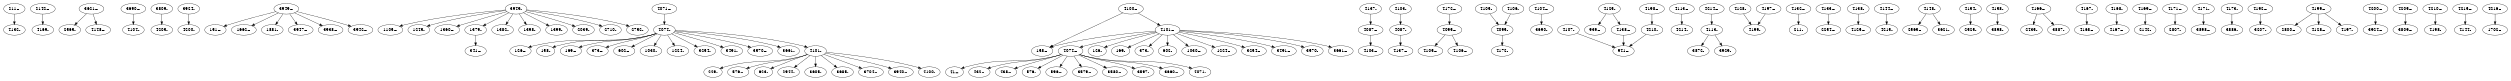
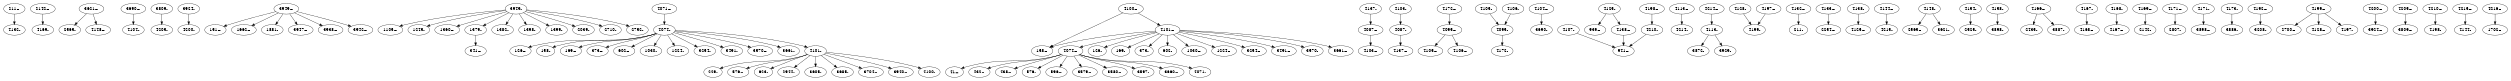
(2260, 30) -> (2260, 30)
(2289, 30) -> (2289, 30)
